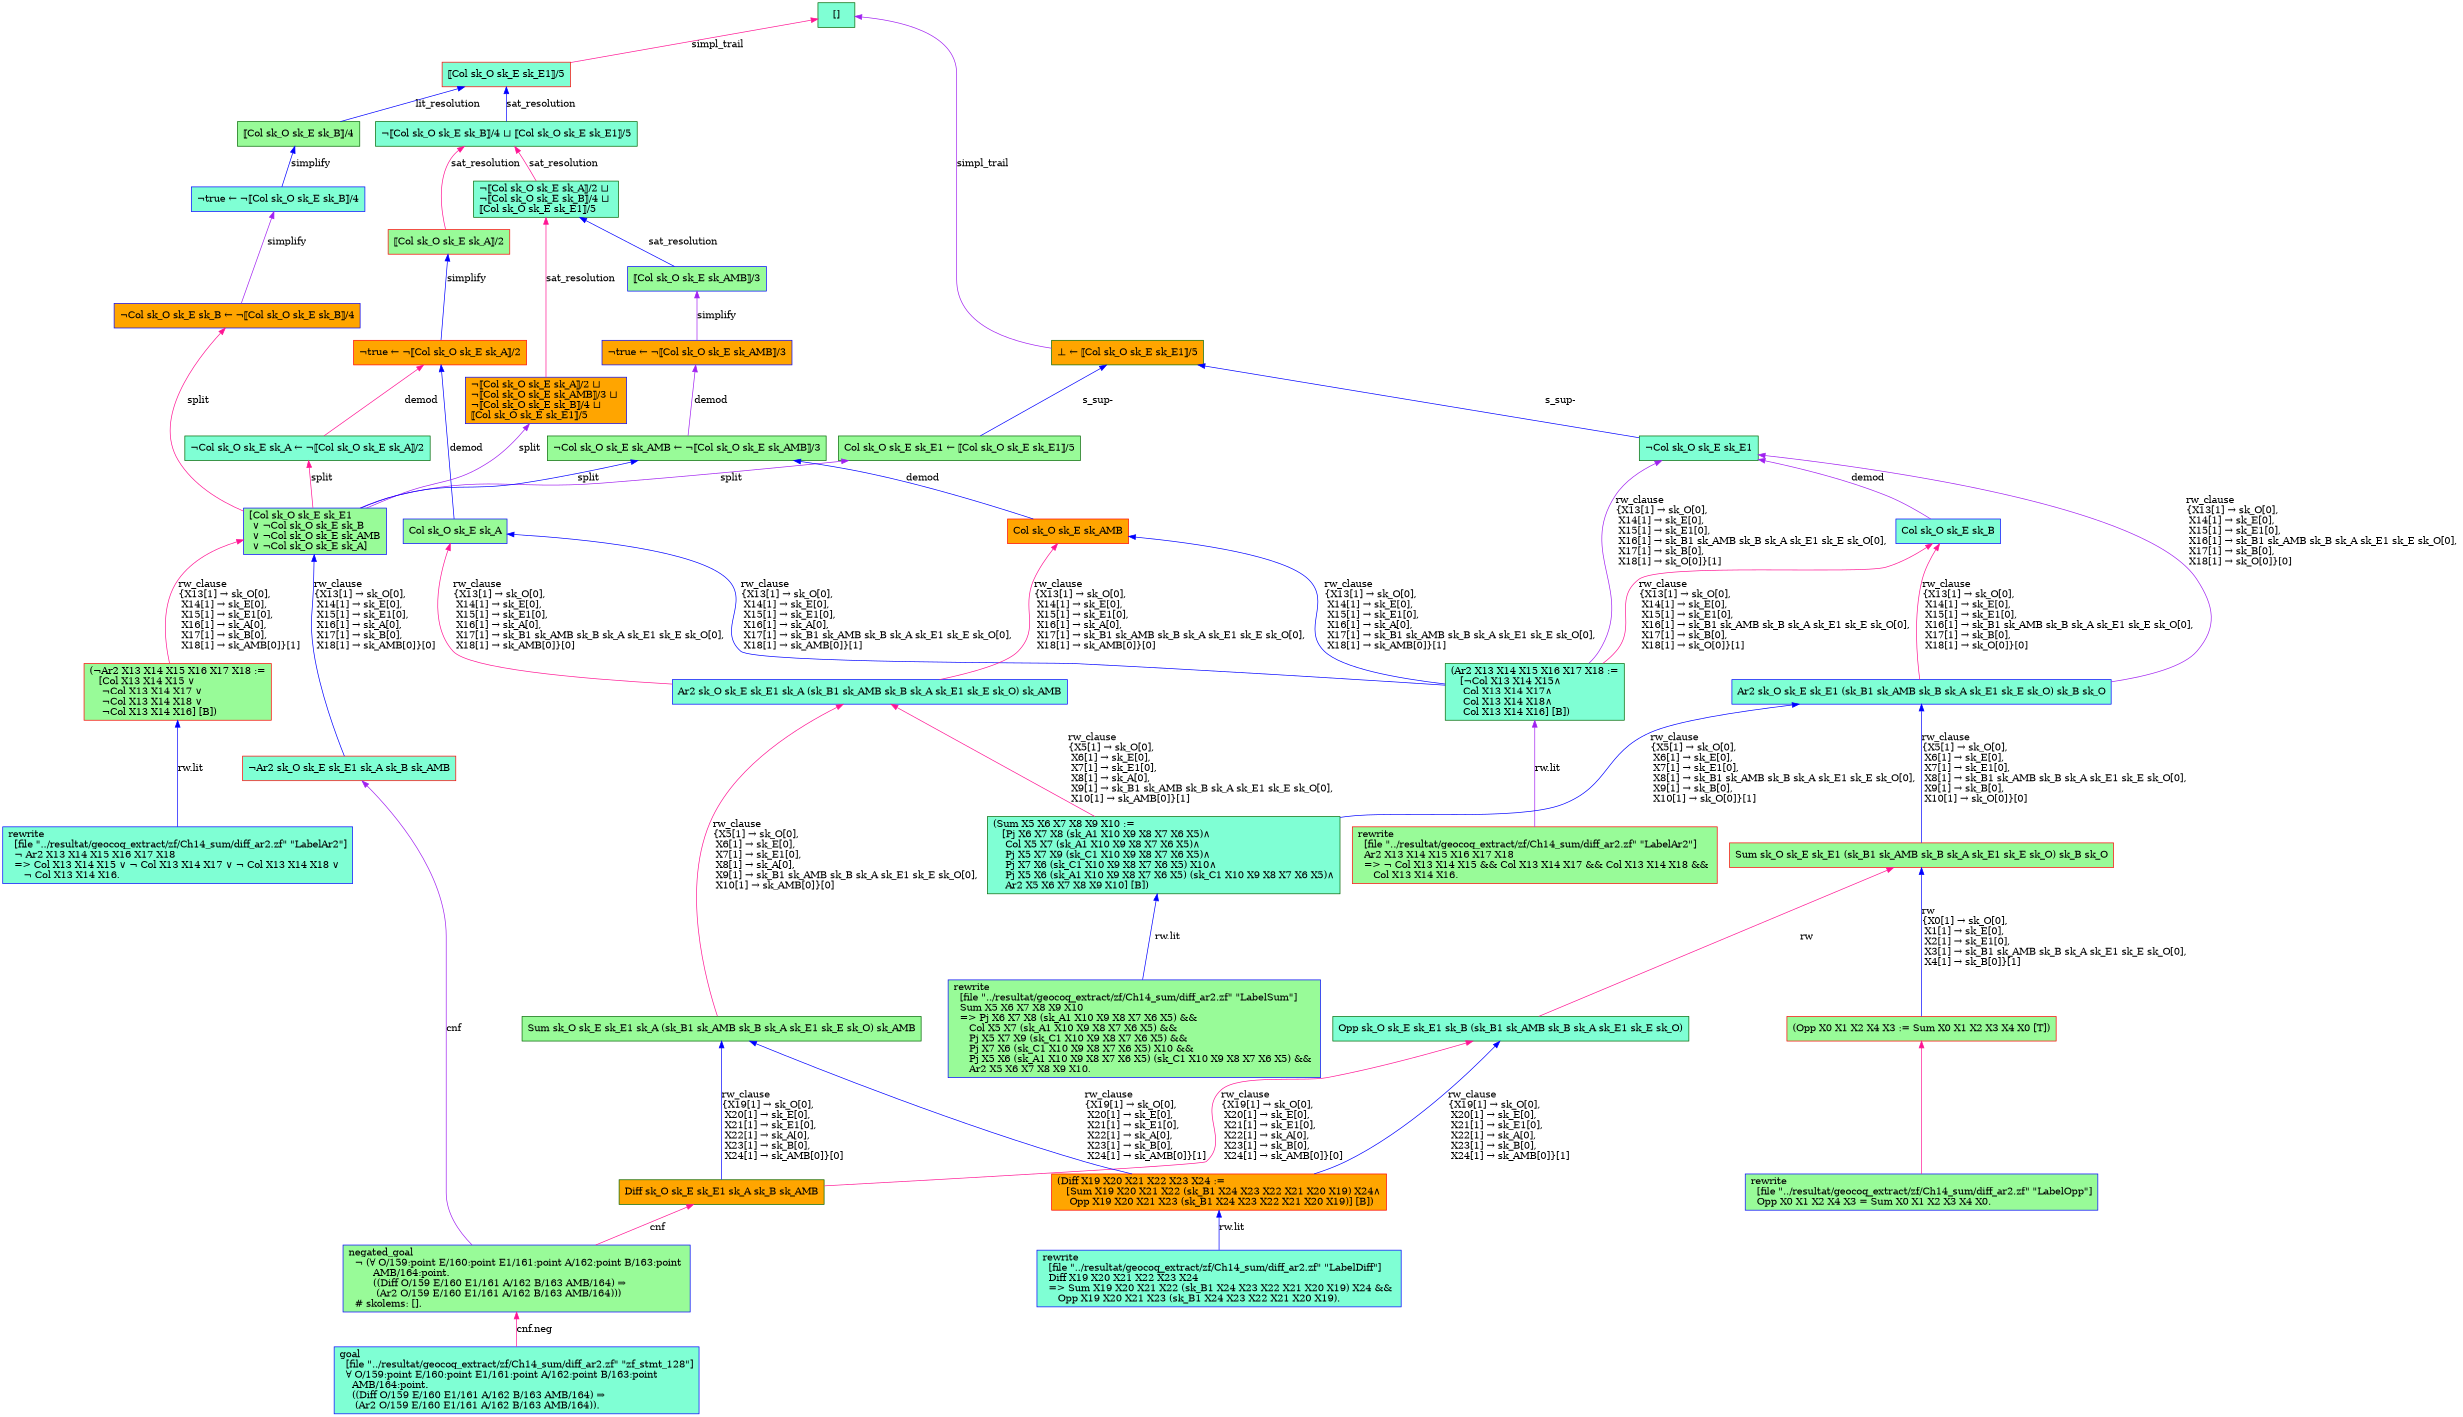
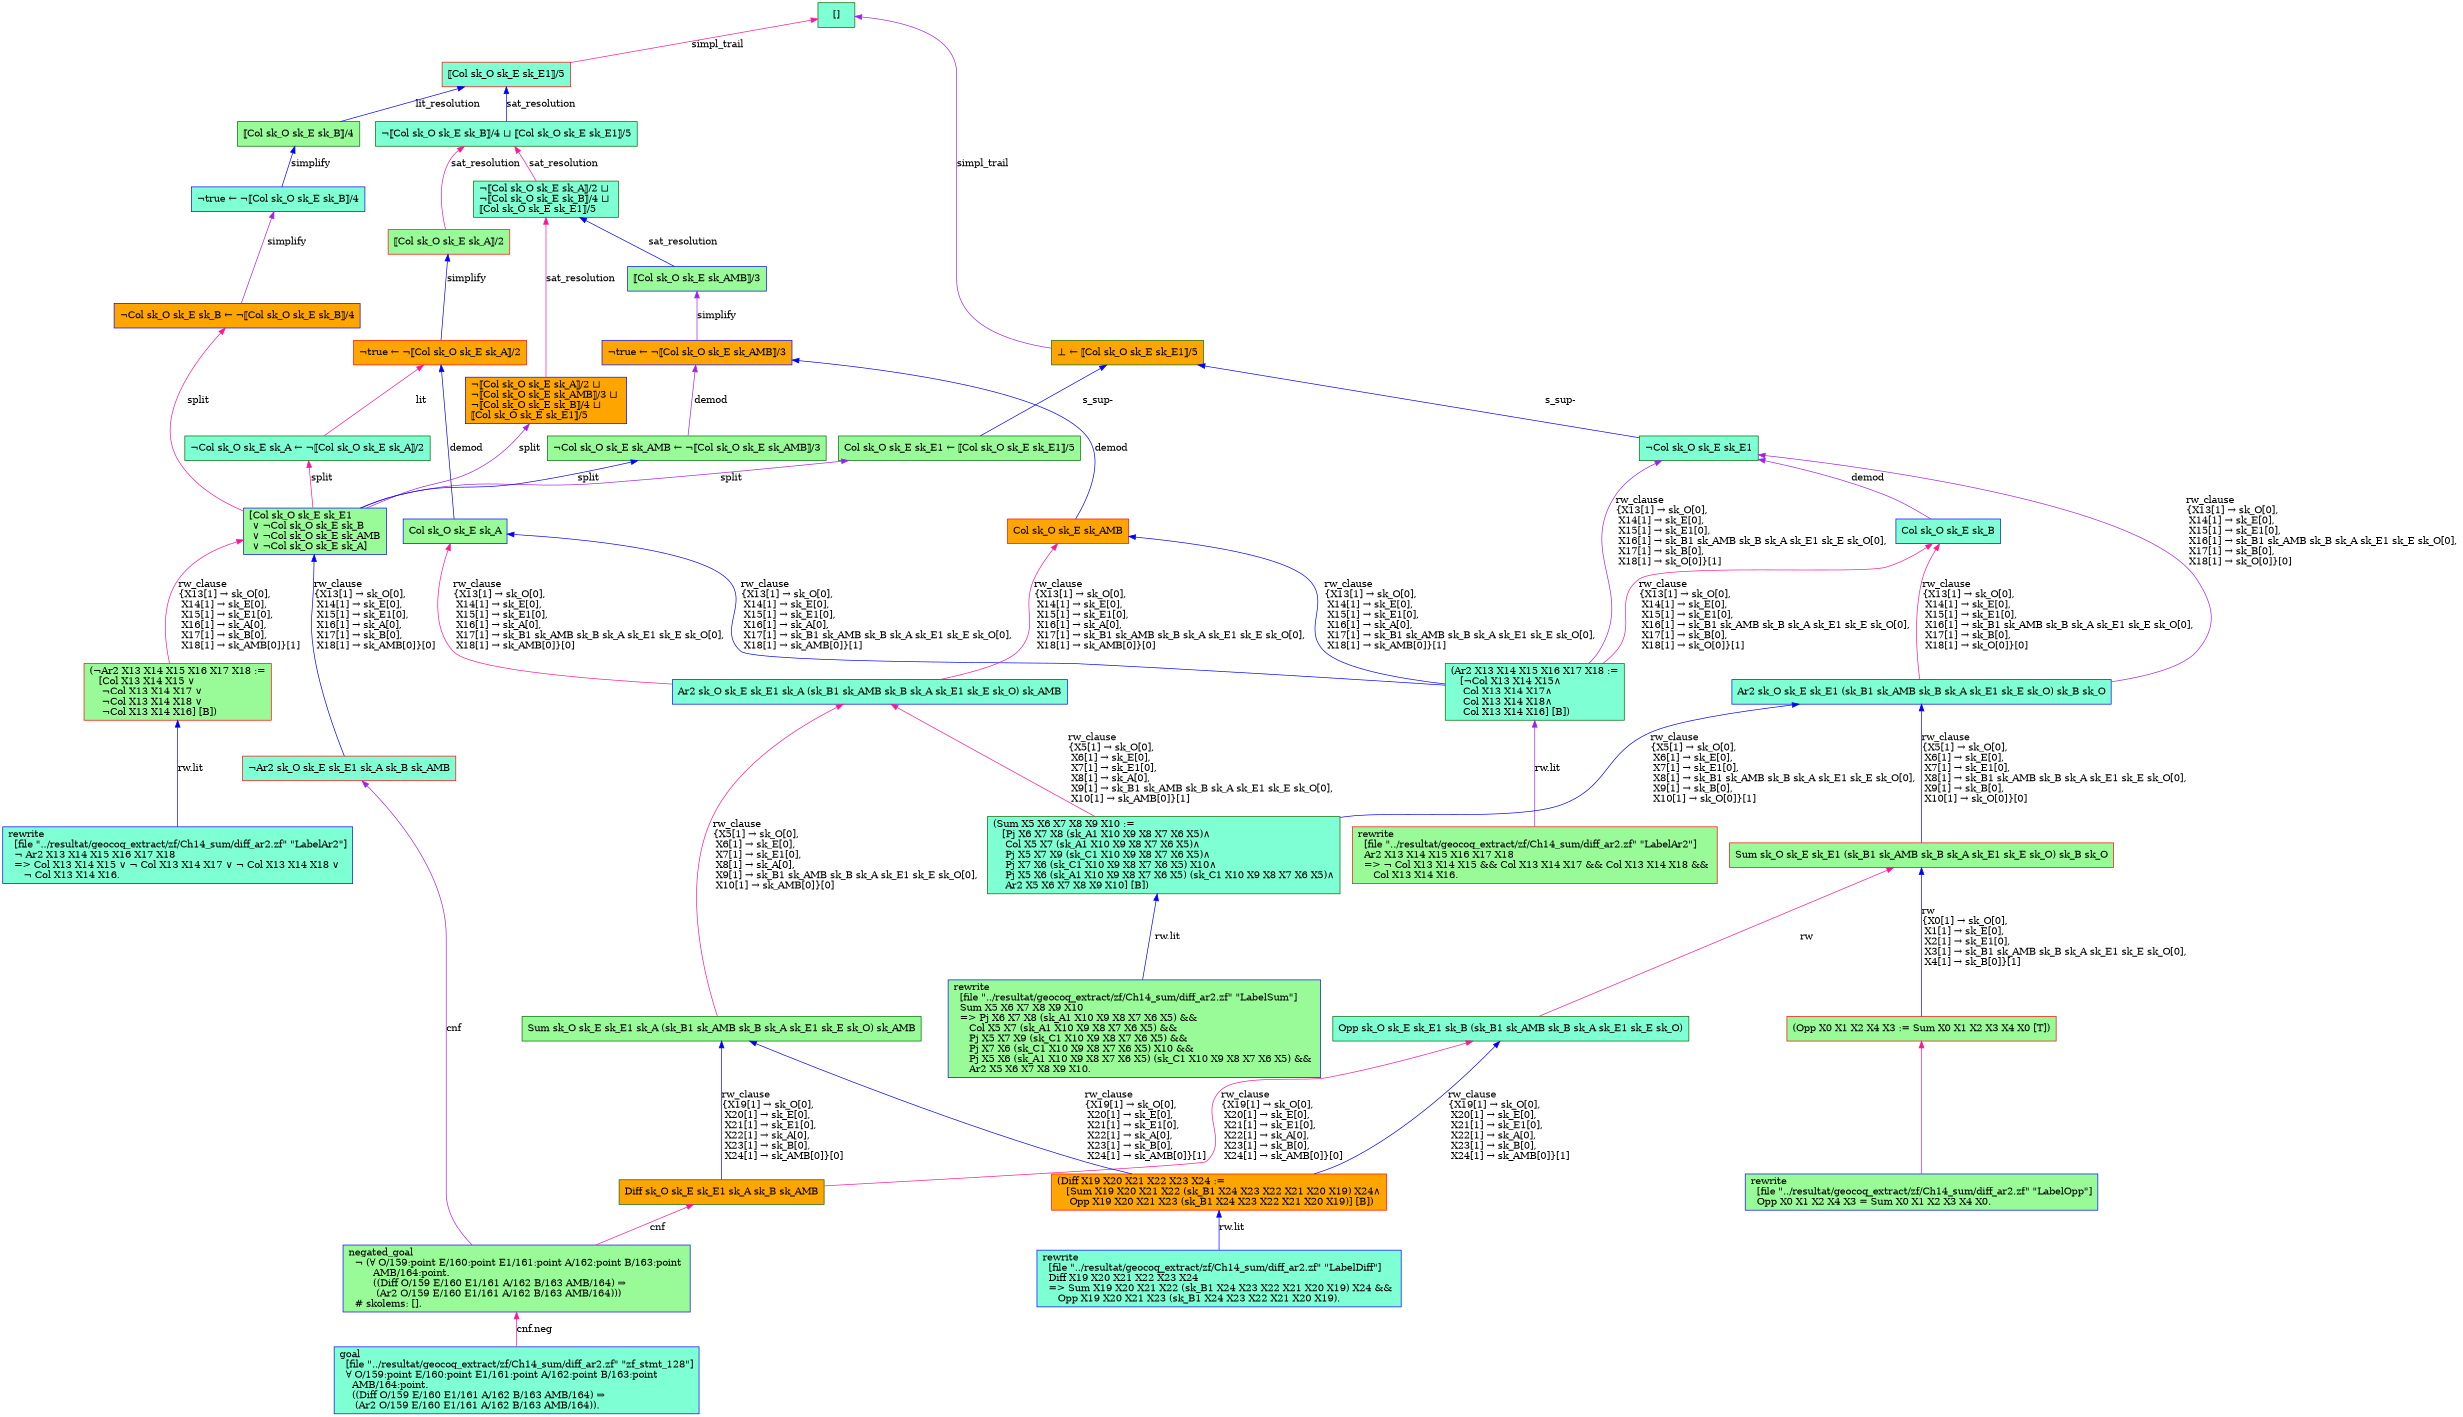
(421, 400) -> (421, 400)
(918, 485) -> (991, 391)
